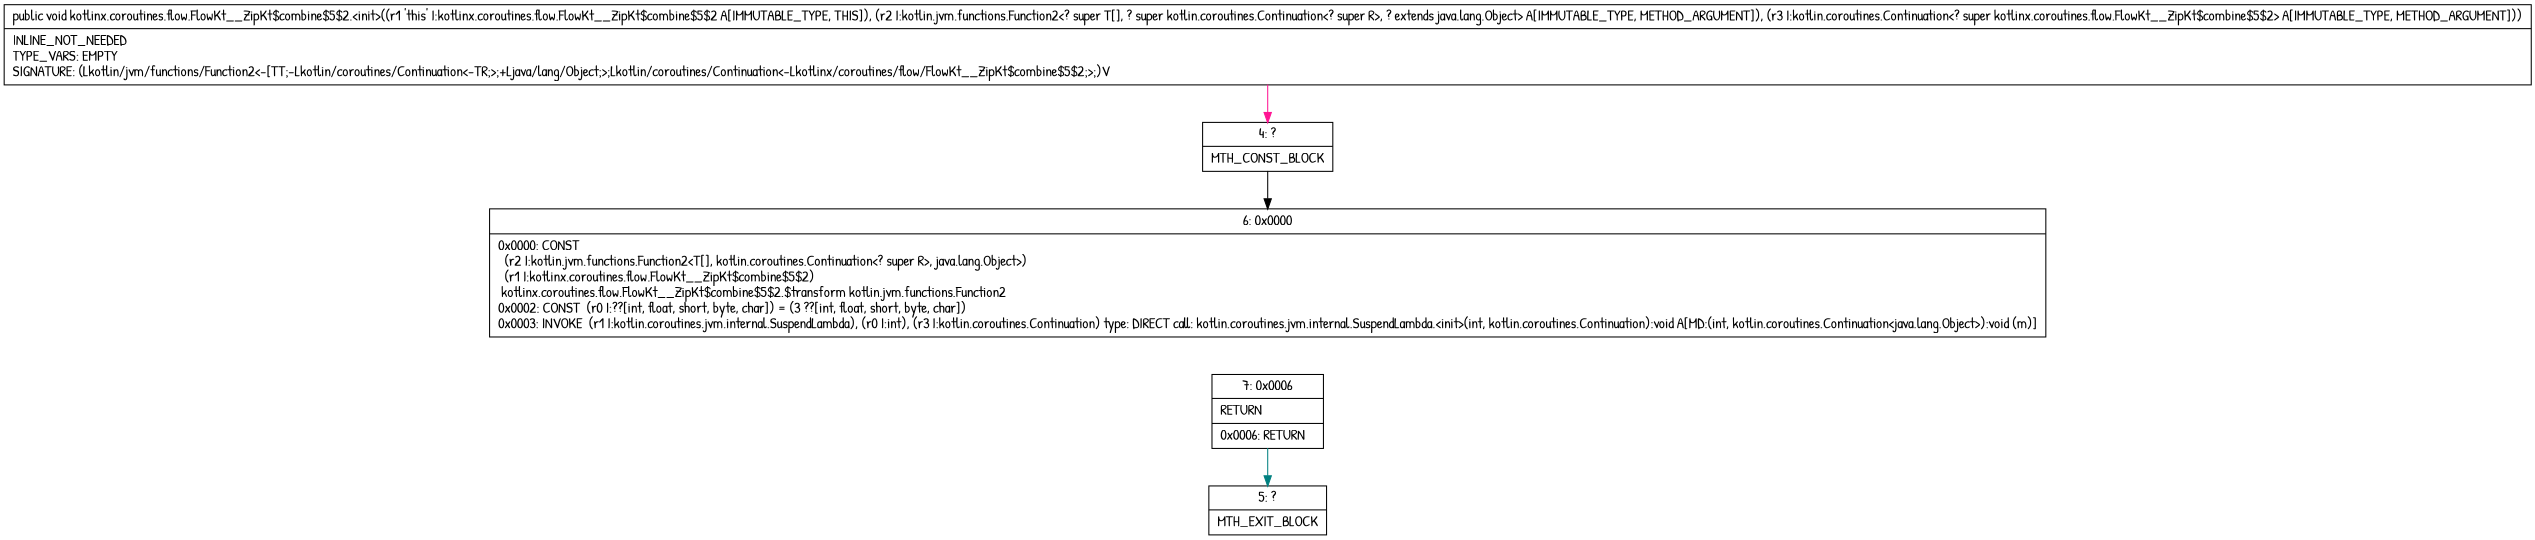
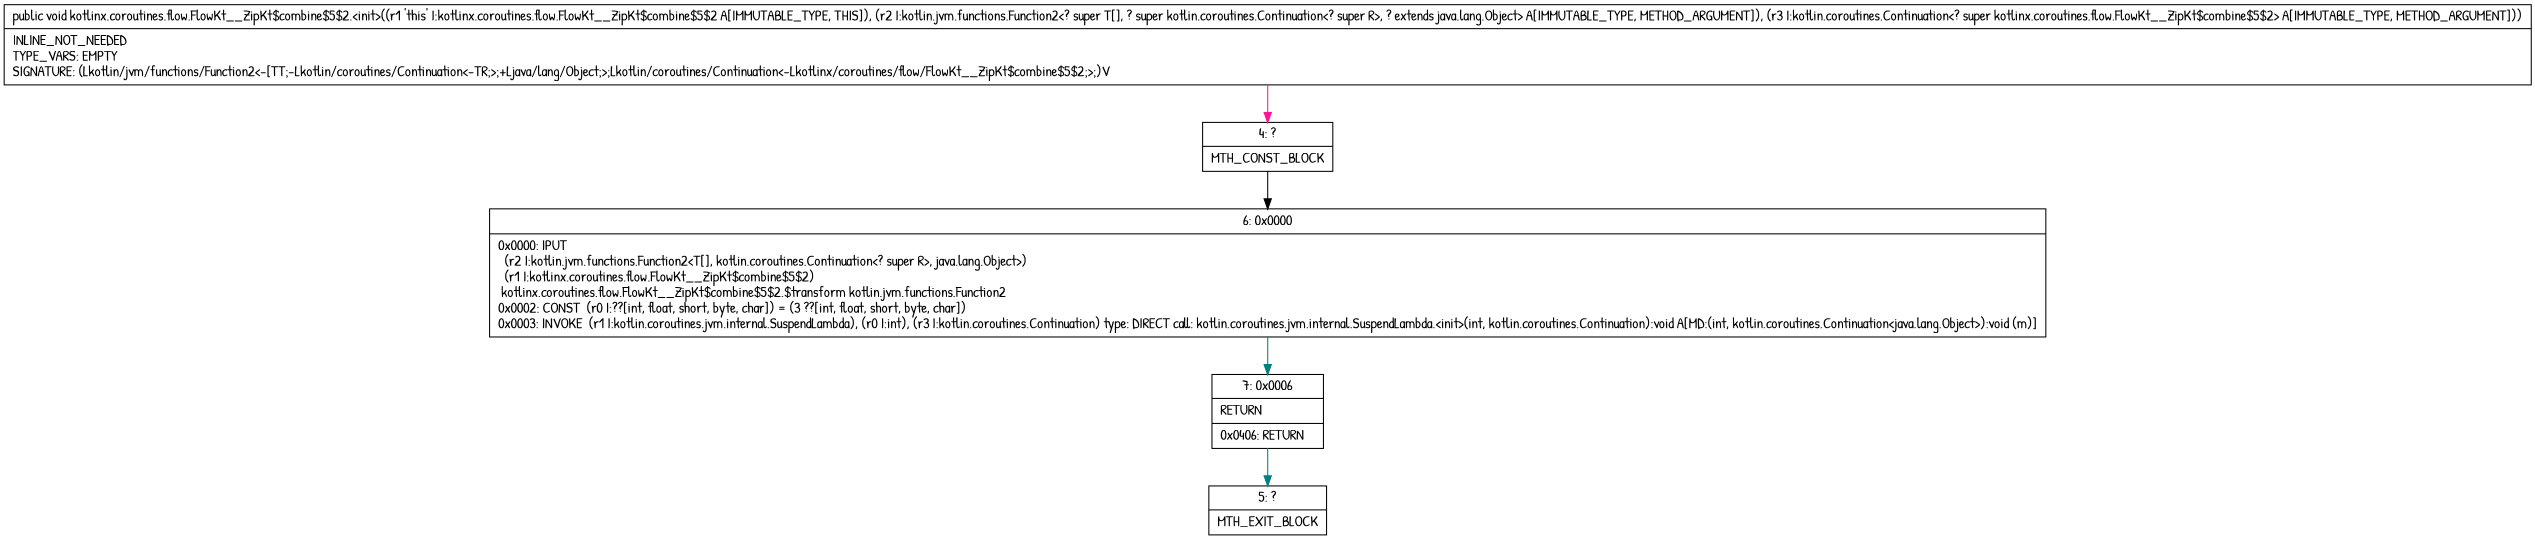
(542, 246) -> (536, 246)
none -> (1268, 351)
(1268, 435) -> (1267, 435)
